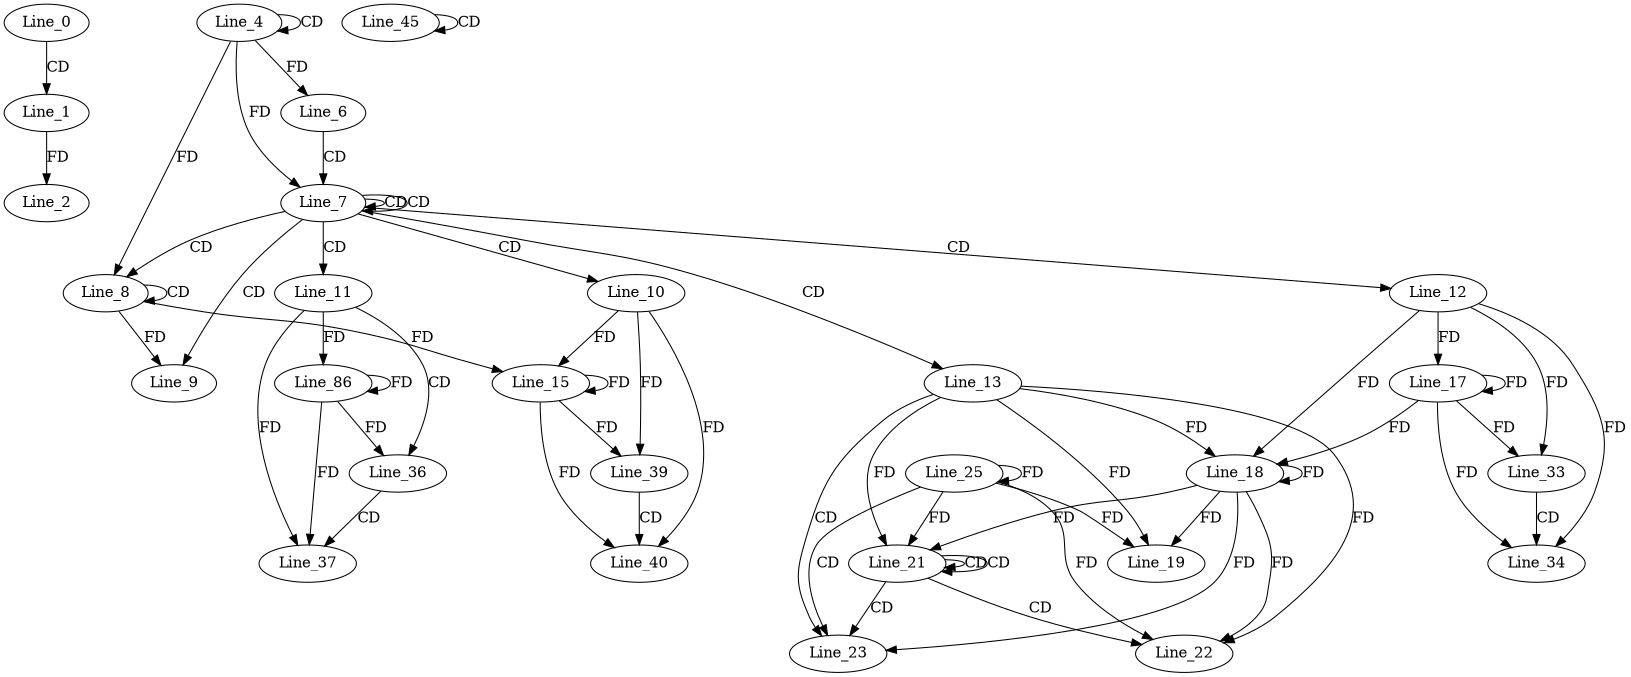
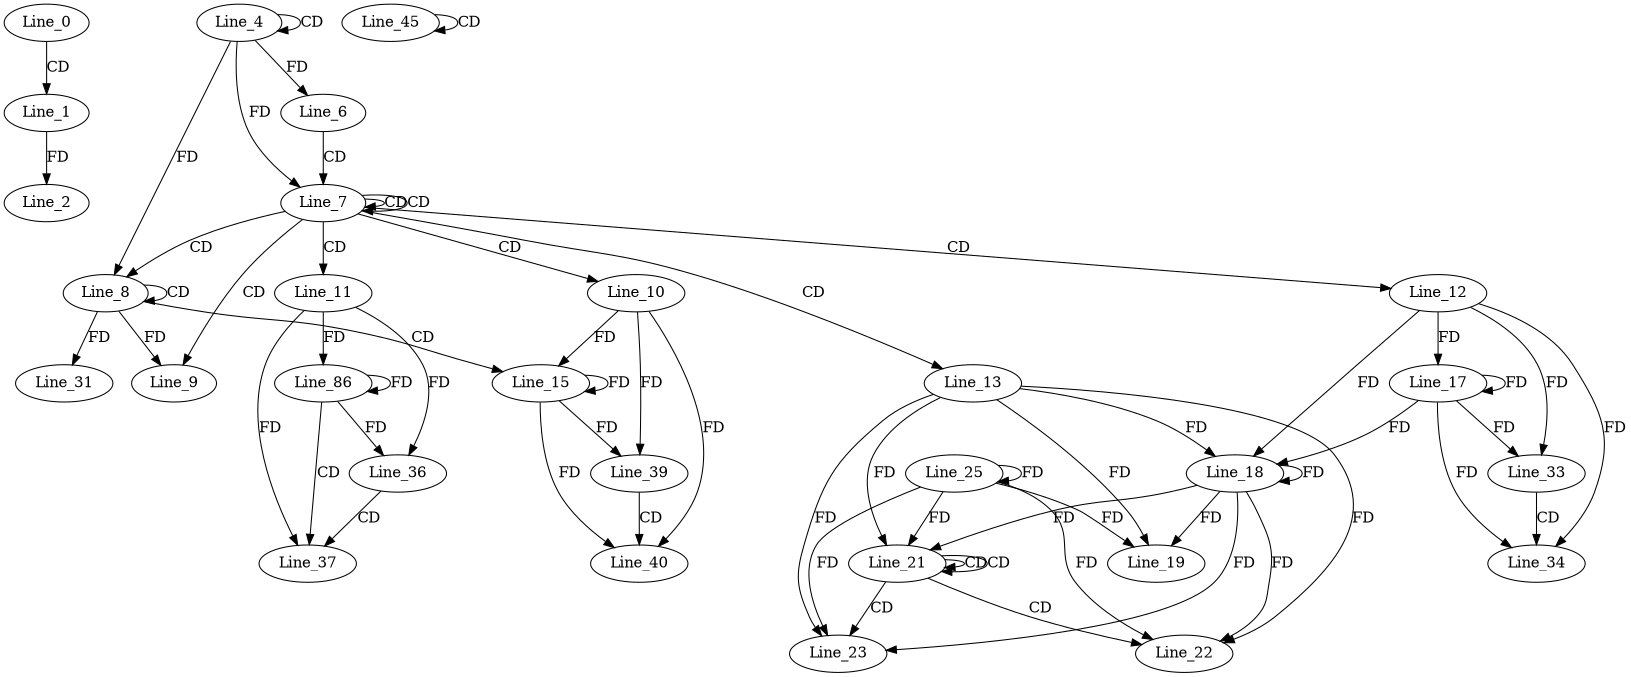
(423, 338) -> (423, 338)
none -> (64, 383)
(439, 383) -> (439, 383)
(328, 474) -> (328, 474)
(826, 519) -> (826, 519)
(828, 564) -> (828, 564)
